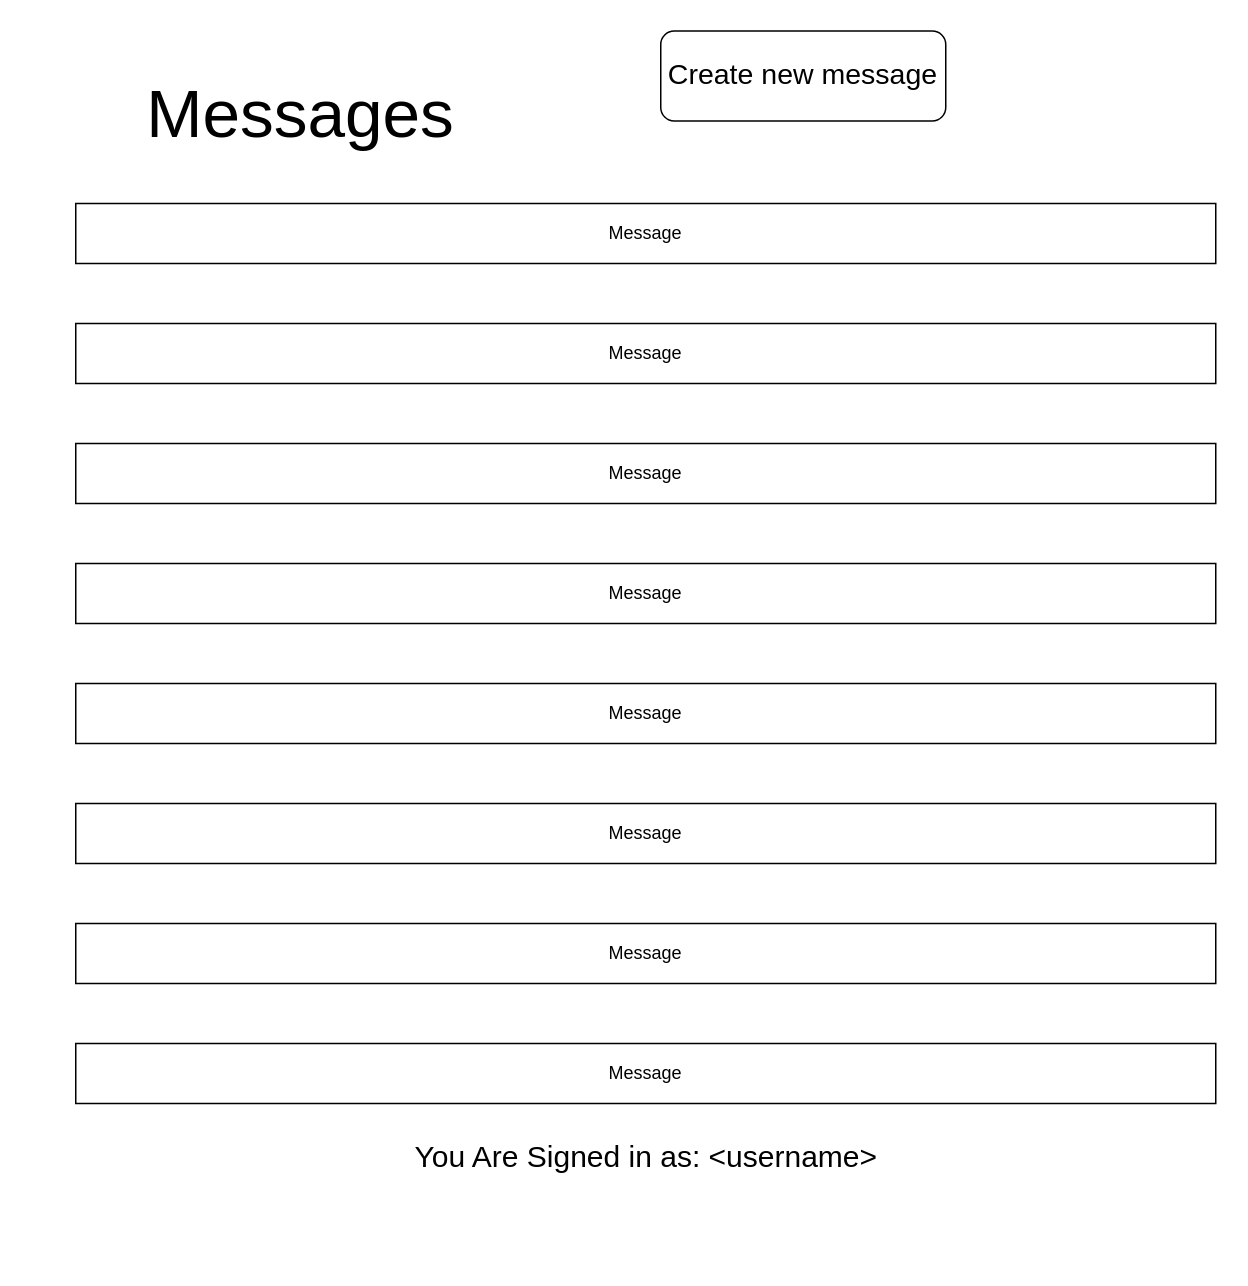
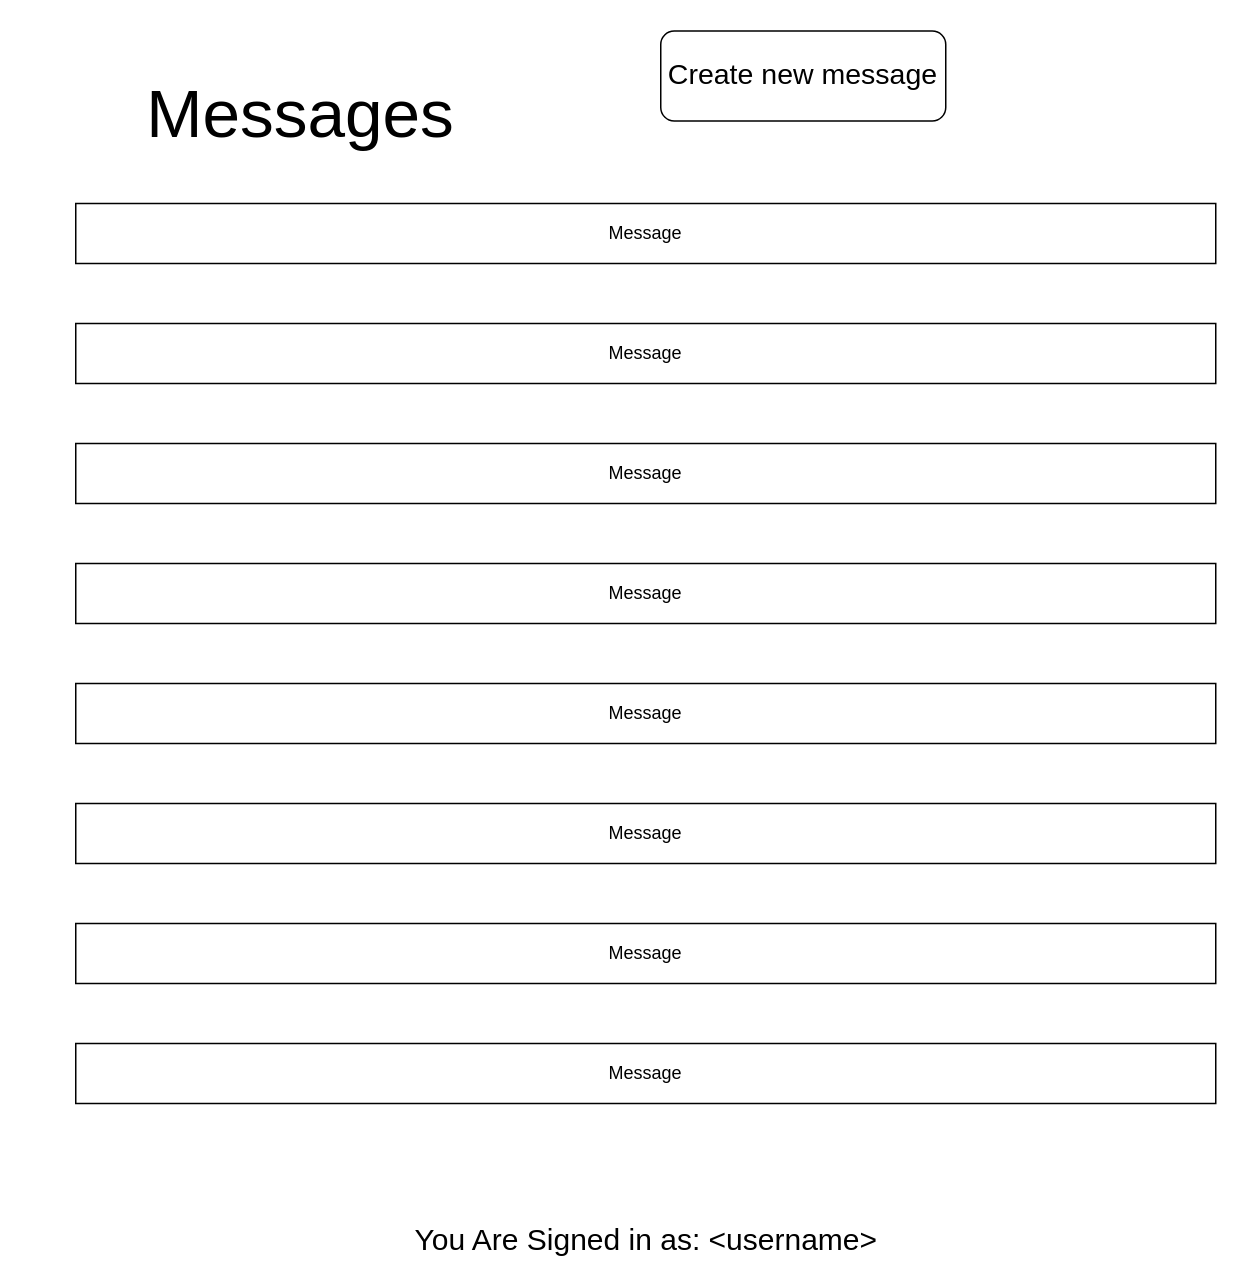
(646, 1156) -> (646, 1238)
